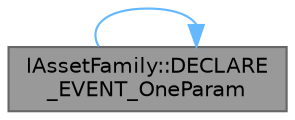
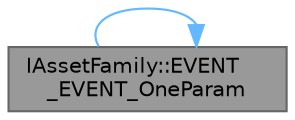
(148, 79) -> (148, 79)
